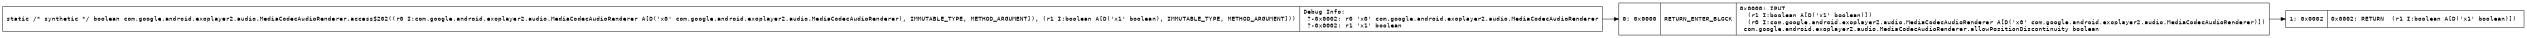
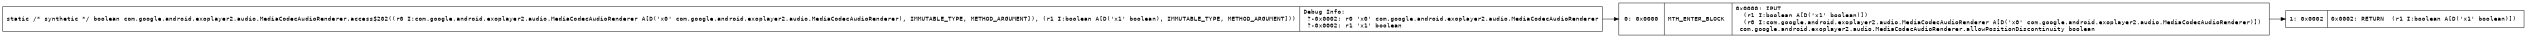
(1698, 19) -> (1696, 19)
